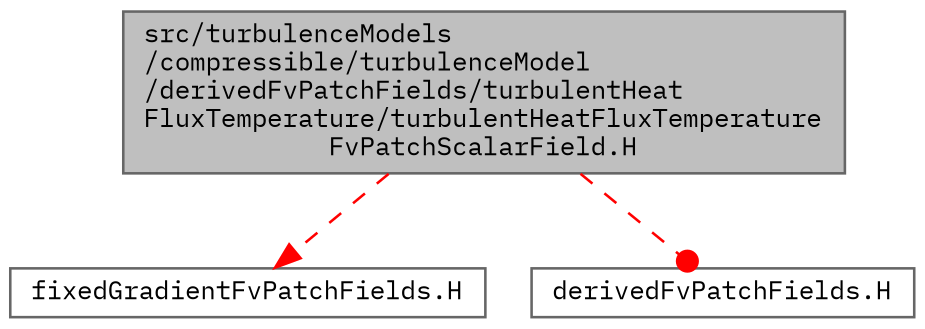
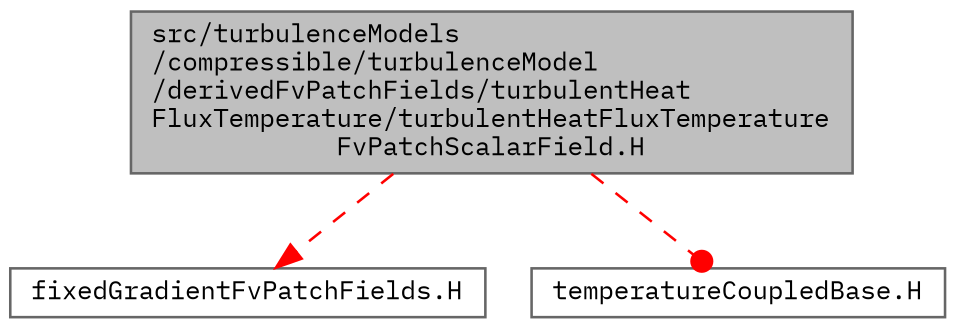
(723, 293) -> (738, 293)
